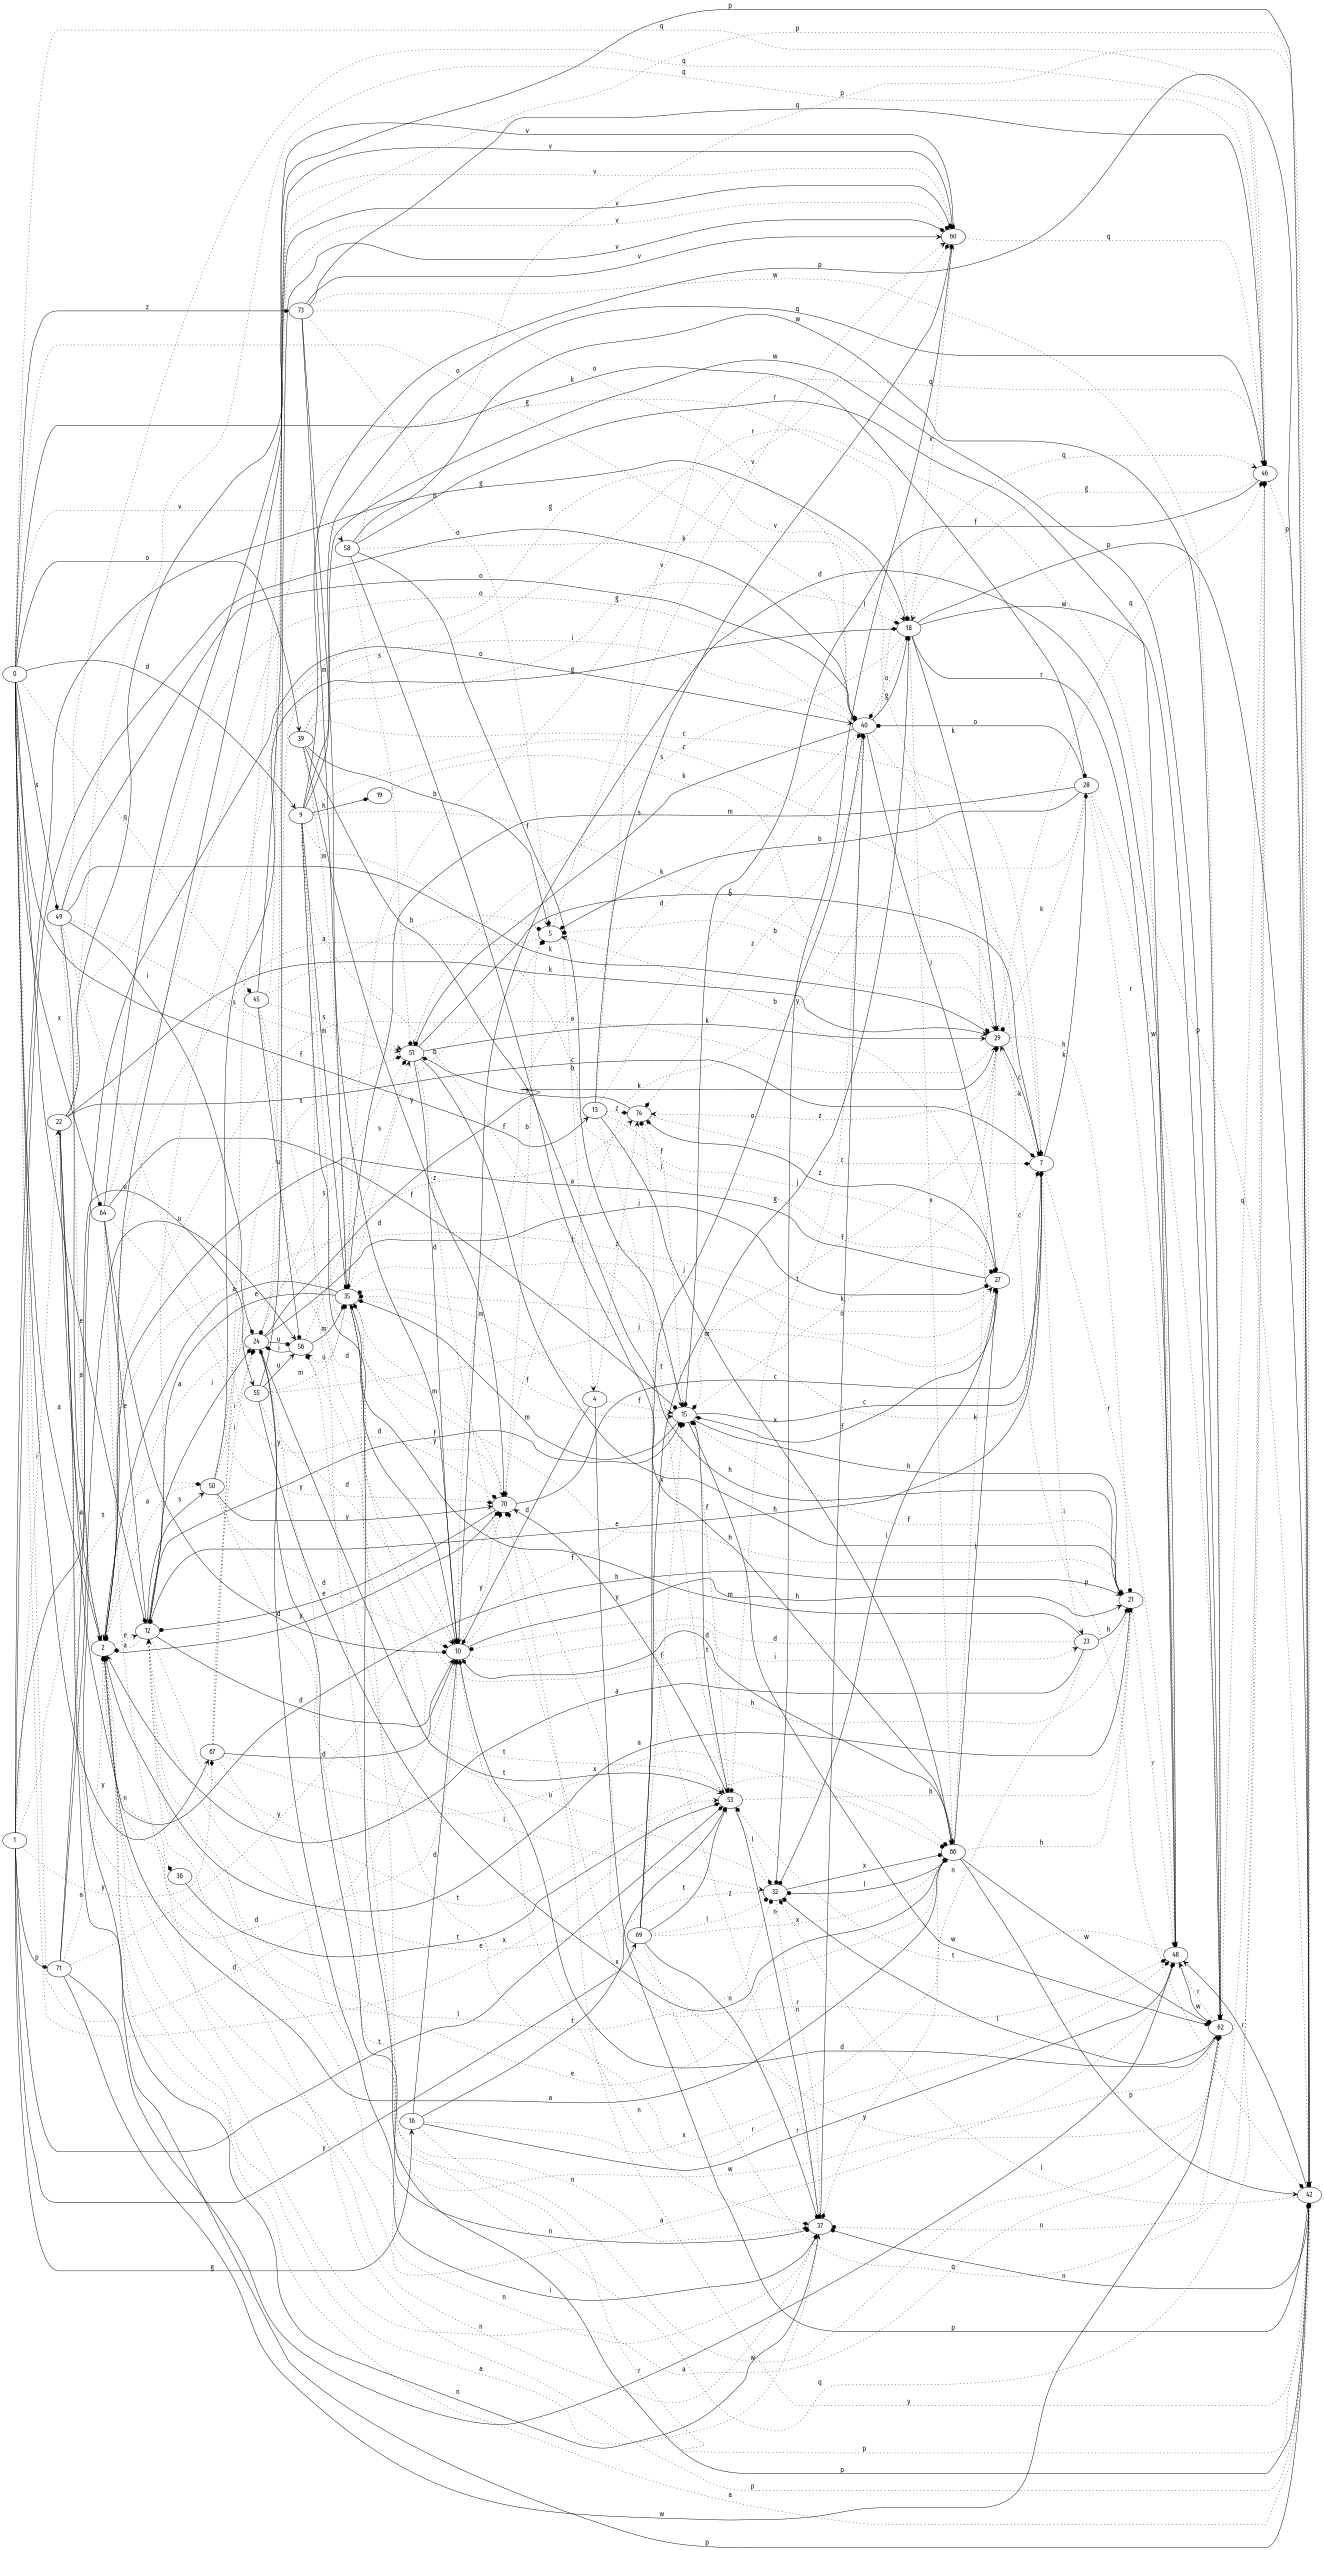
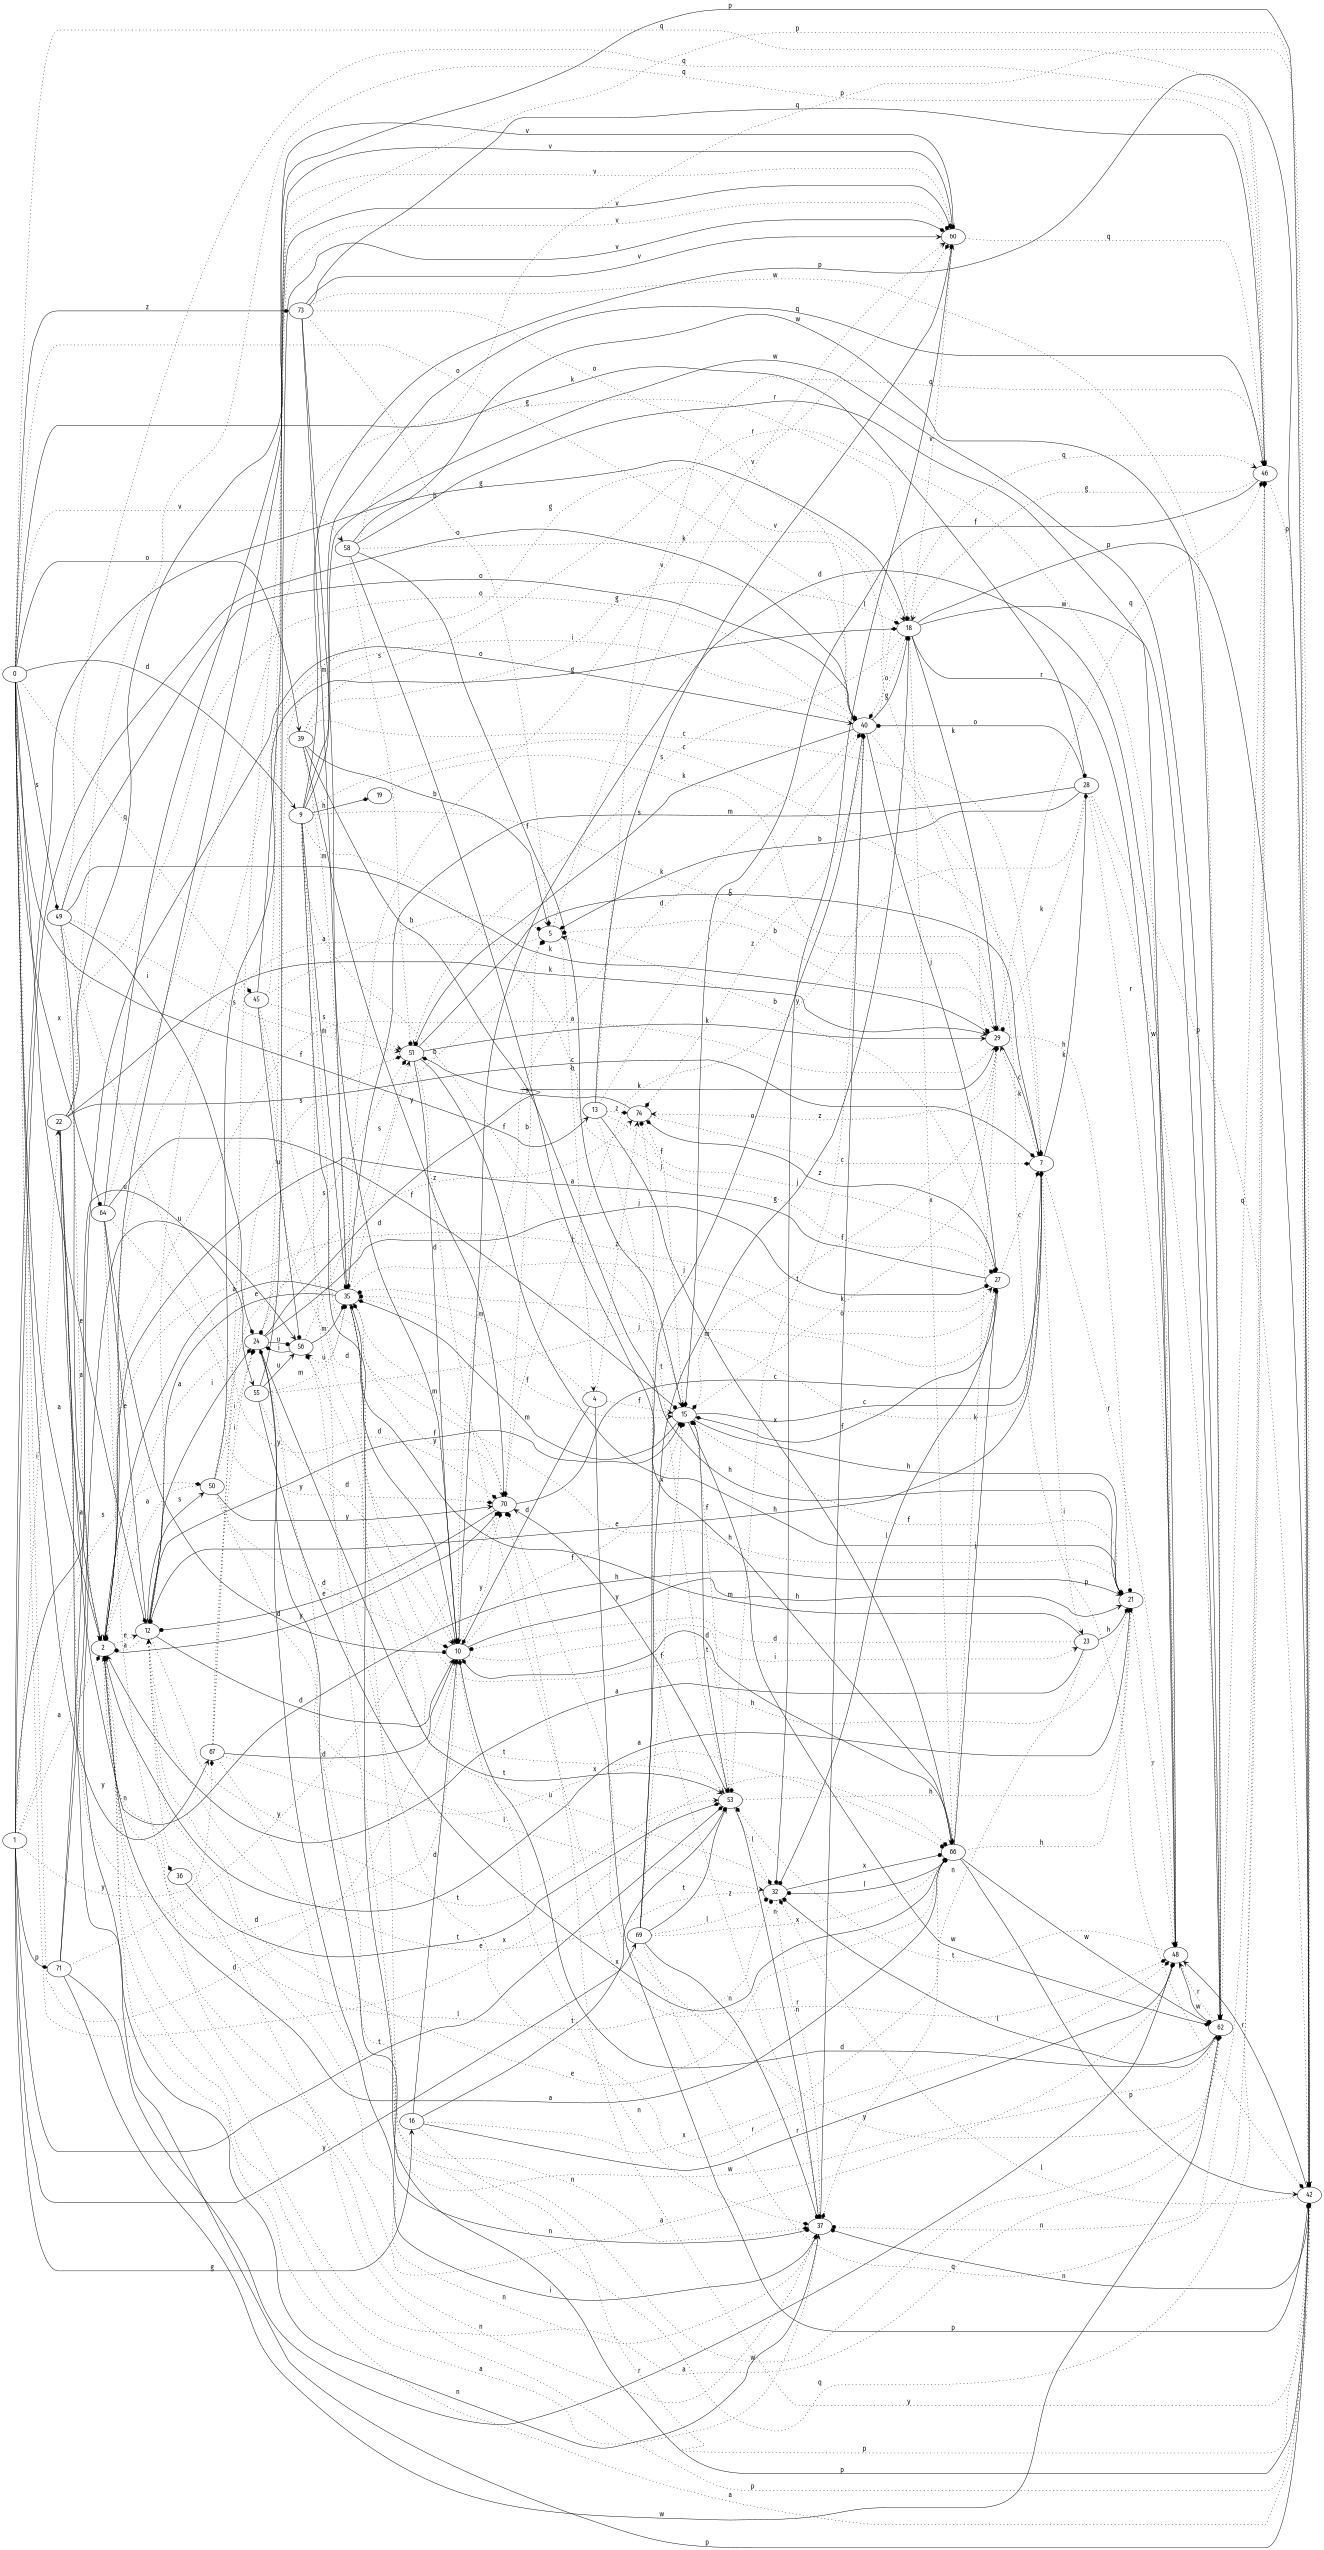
(95, 1813) -> (58, 1747)
